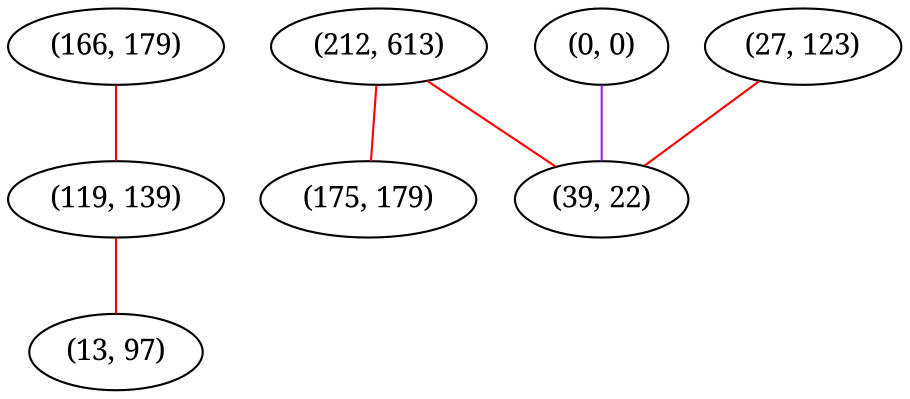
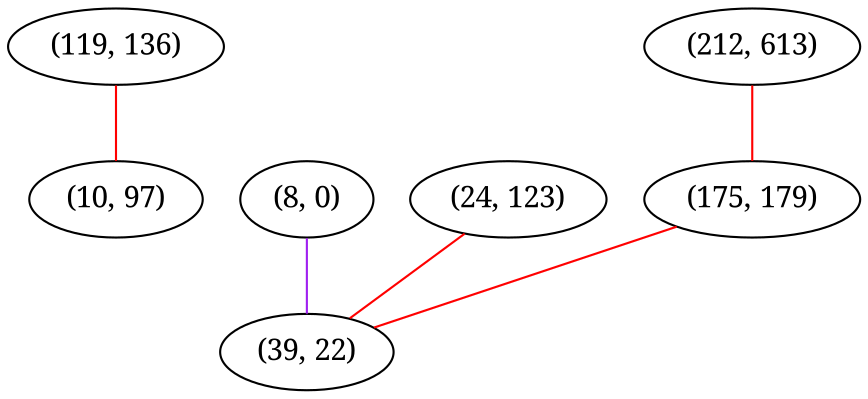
(116, 47) -> none
(602, 47) -> (307, 199)
(803, 47) -> (508, 199)
(492, 124) -> (525, 277)
(116, 199) -> (116, 47)
(116, 352) -> (116, 199)
